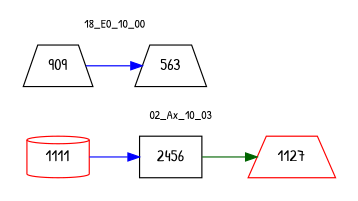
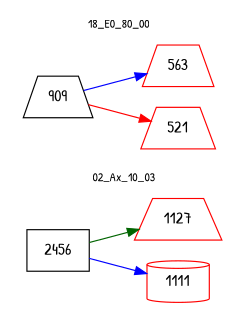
(115, 25) -> (119, 25)
(171, 66) -> (178, 66)
none -> (178, 128)
(109, 157) -> (112, 265)
